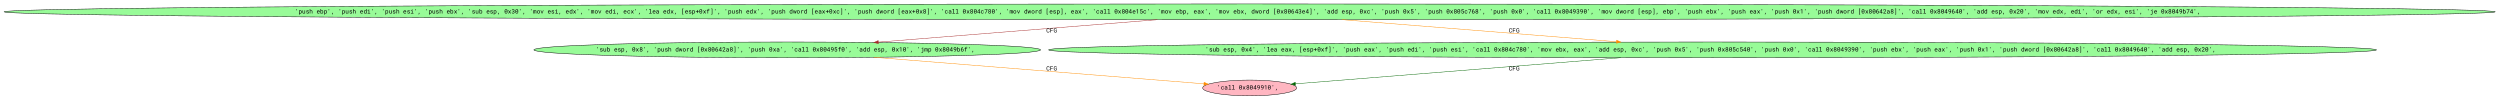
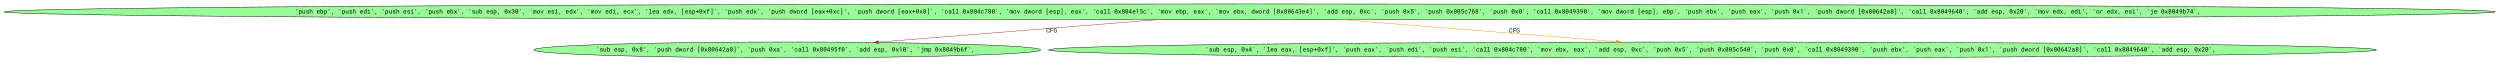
(1250, 88) -> none
